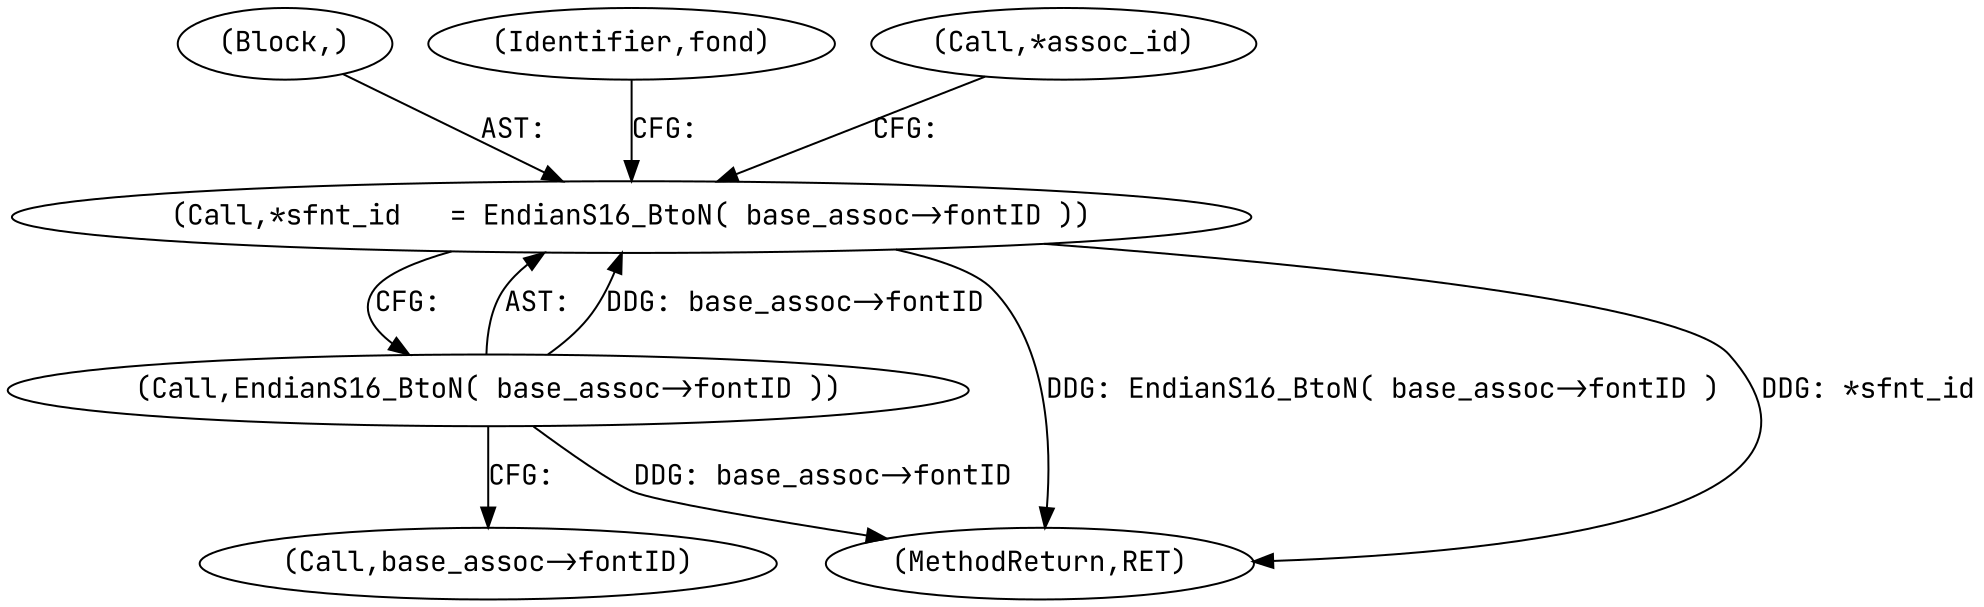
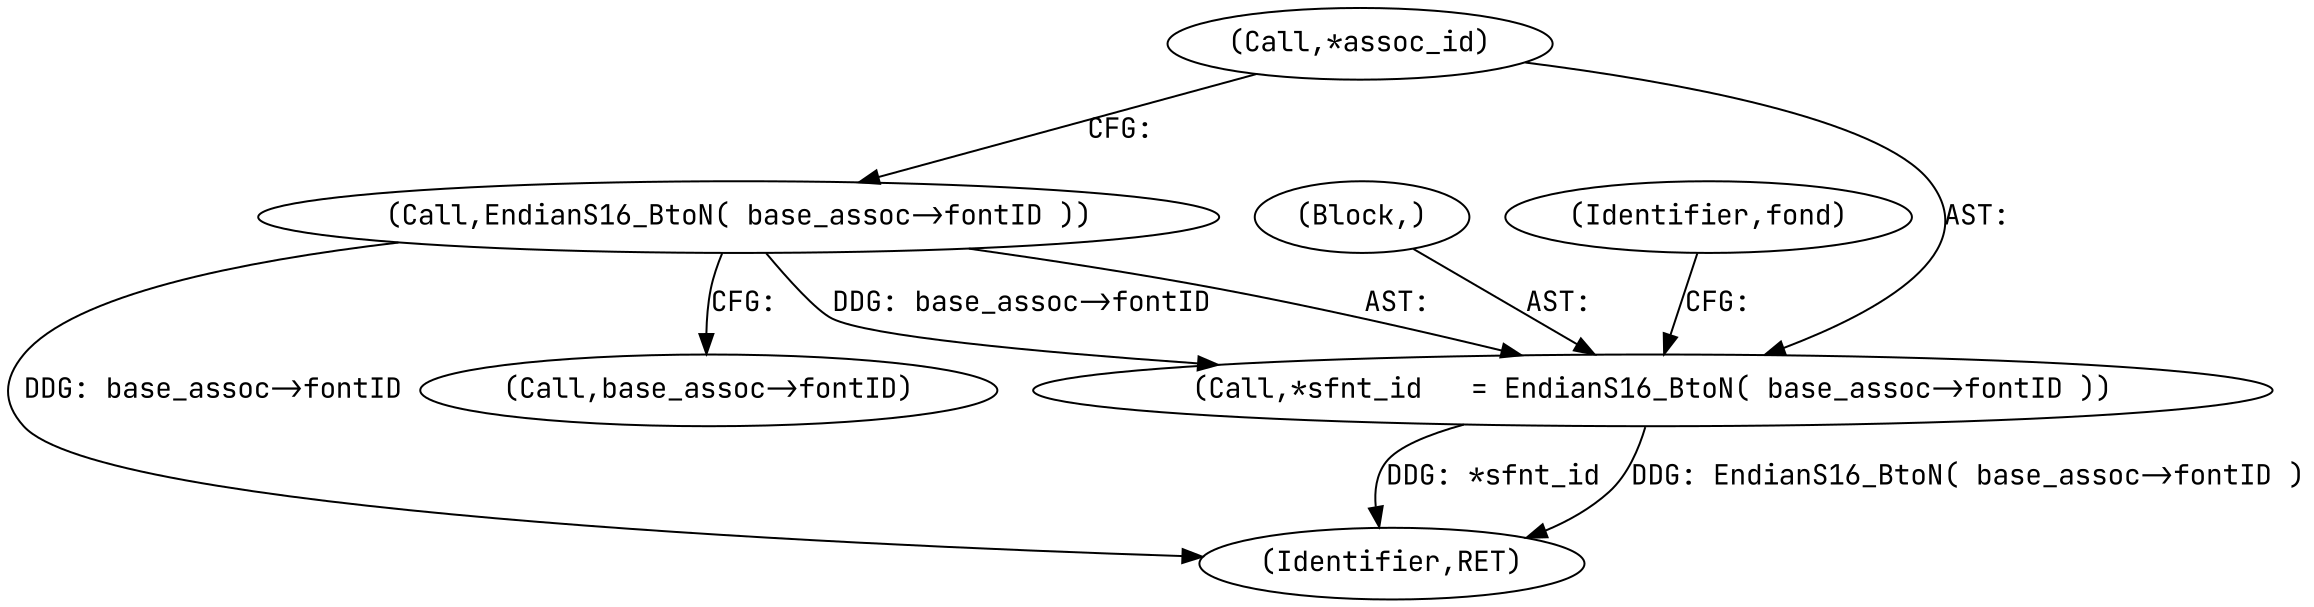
(914, 130) -> (1985, 217)
(382, 281) -> (1067, 126)
(1040, 564) -> (1392, 564)
